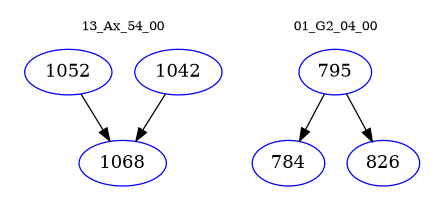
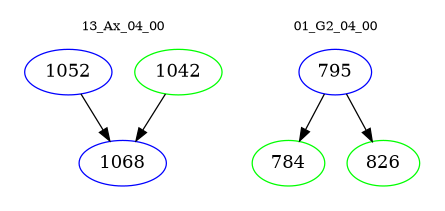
(123, 27) -> (123, 27)
(178, 72) -> (178, 72)
(288, 163) -> (288, 163)
(383, 163) -> (383, 163)
